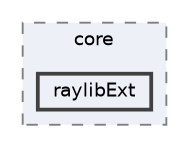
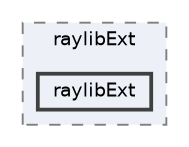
(95, 41) -> (95, 41)
